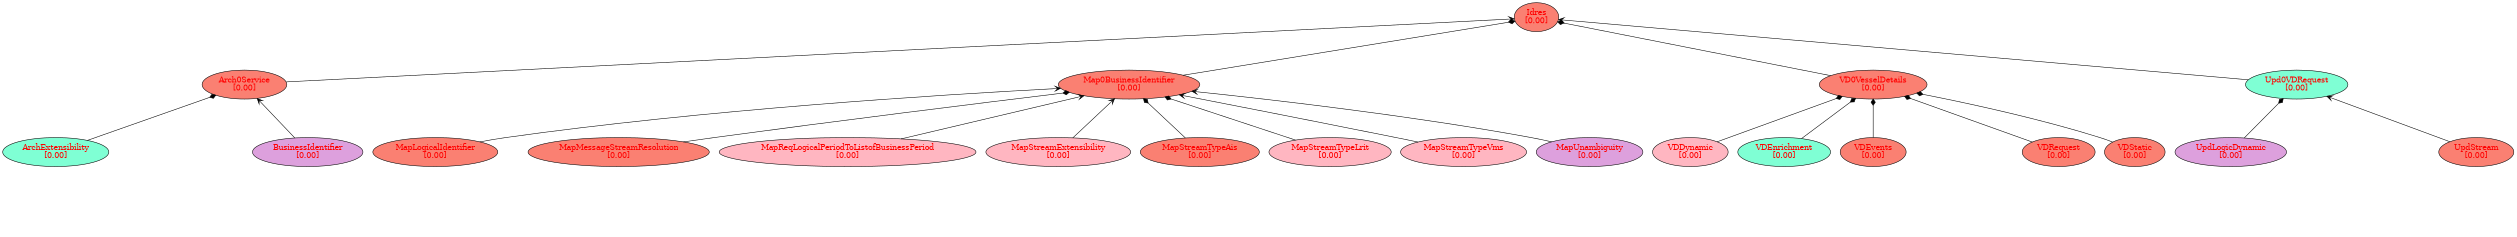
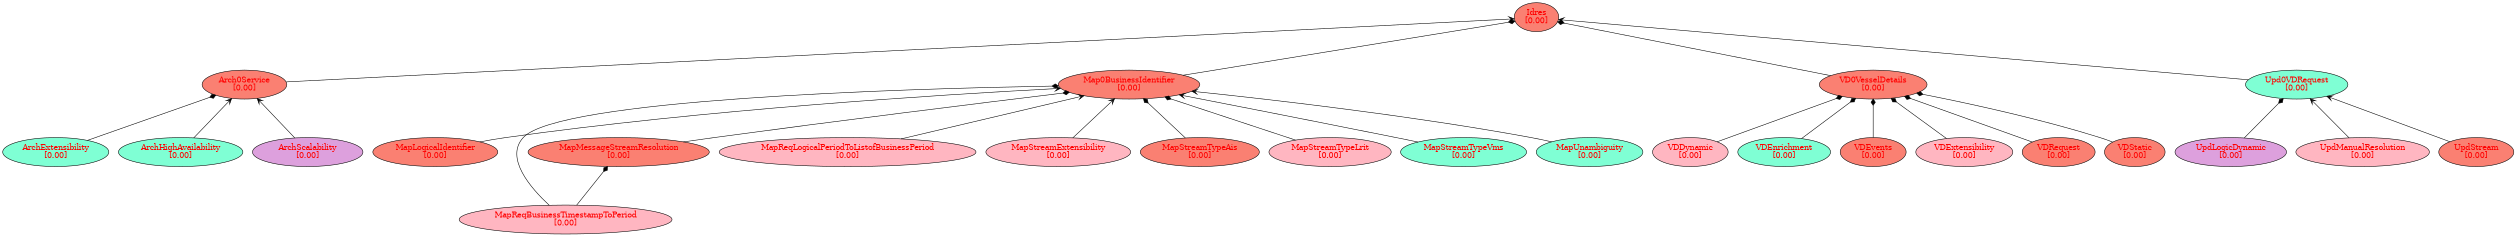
none -> (181, 152)
(308, 152) -> (308, 152)
(1464, 152) -> (1464, 152)
(1590, 152) -> (1590, 152)
none -> (1964, 152)
none -> (2363, 152)
none -> (566, 220)
